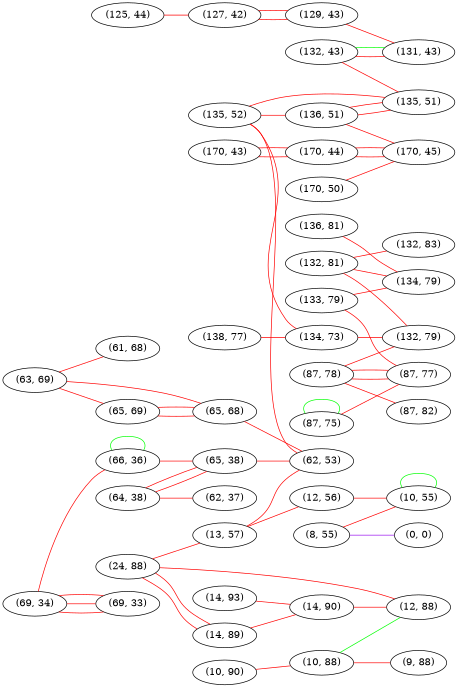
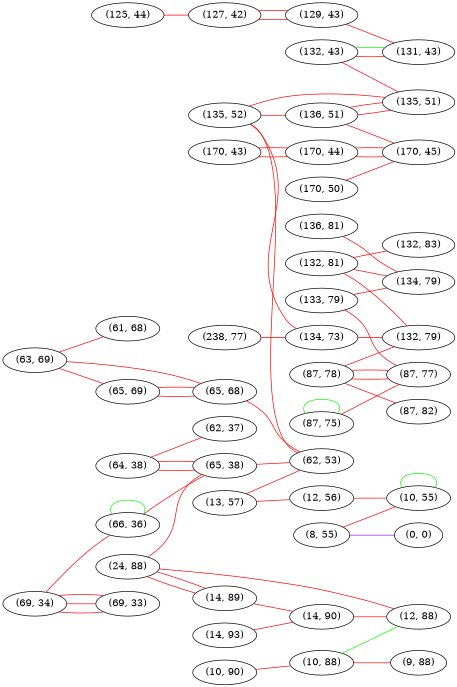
(225, 338) -> (225, 338)
(176, 551) -> (175, 516)
